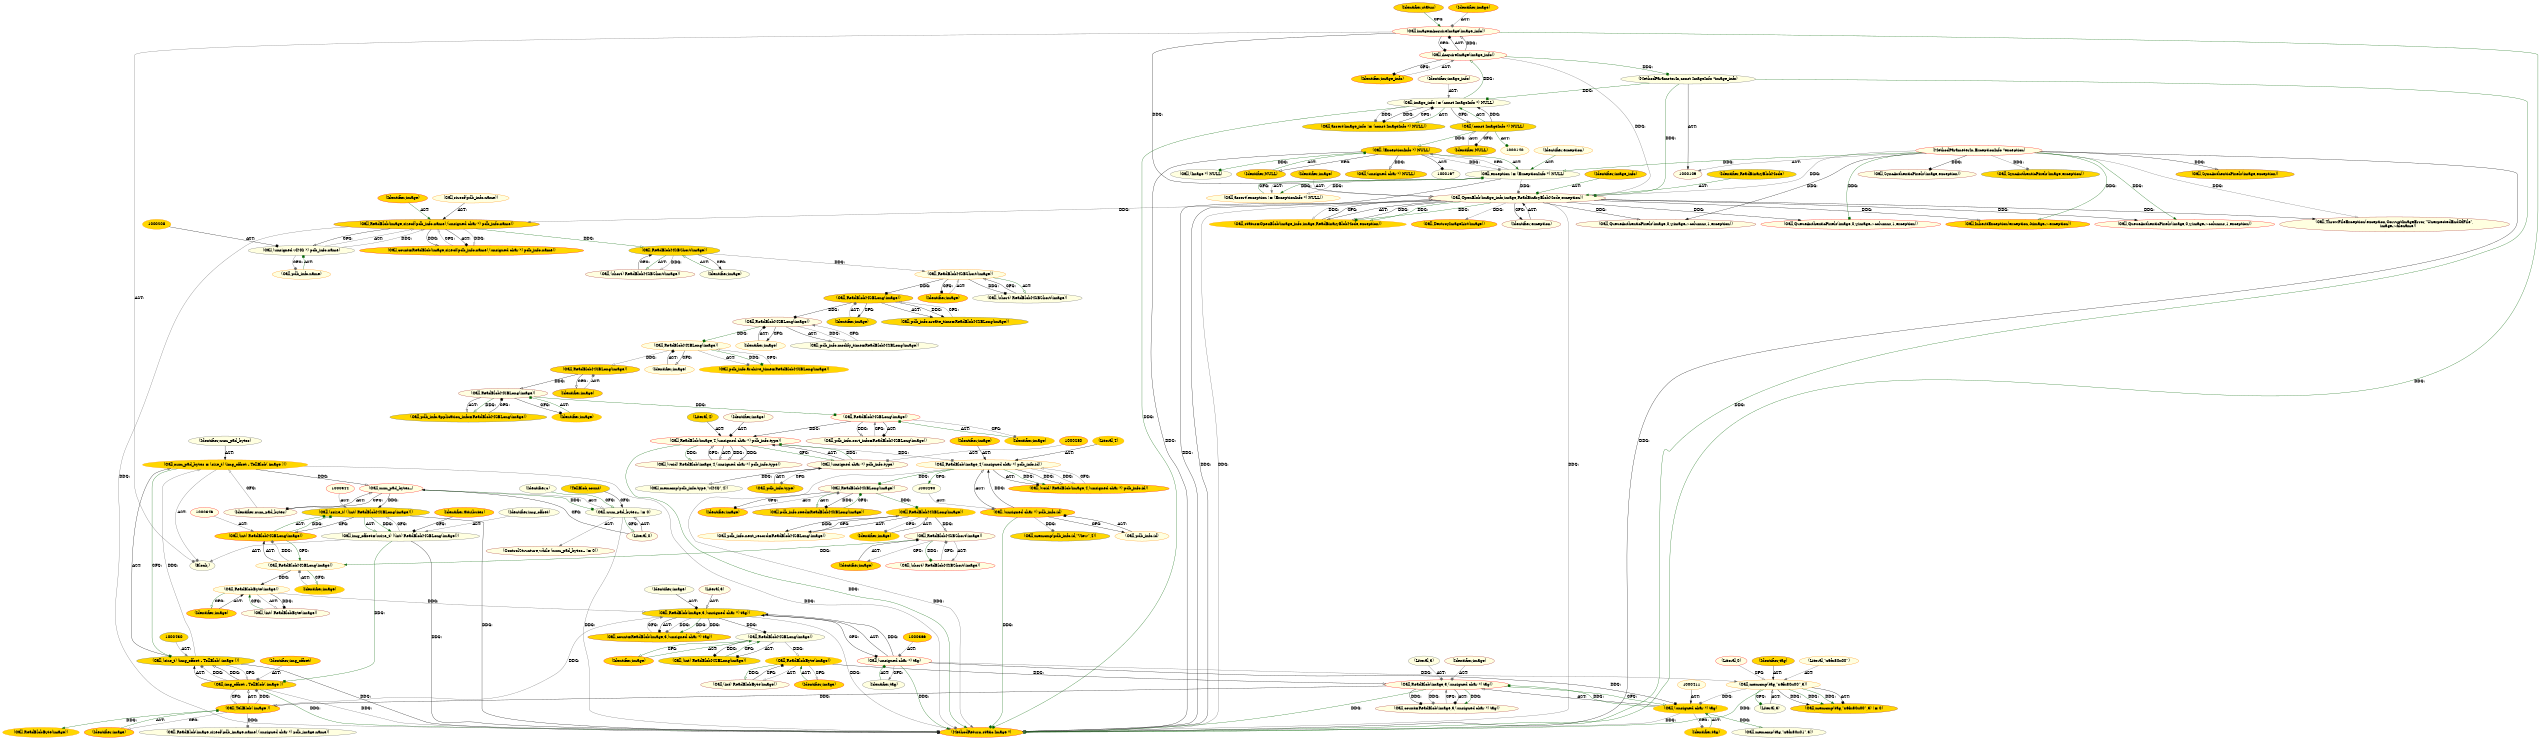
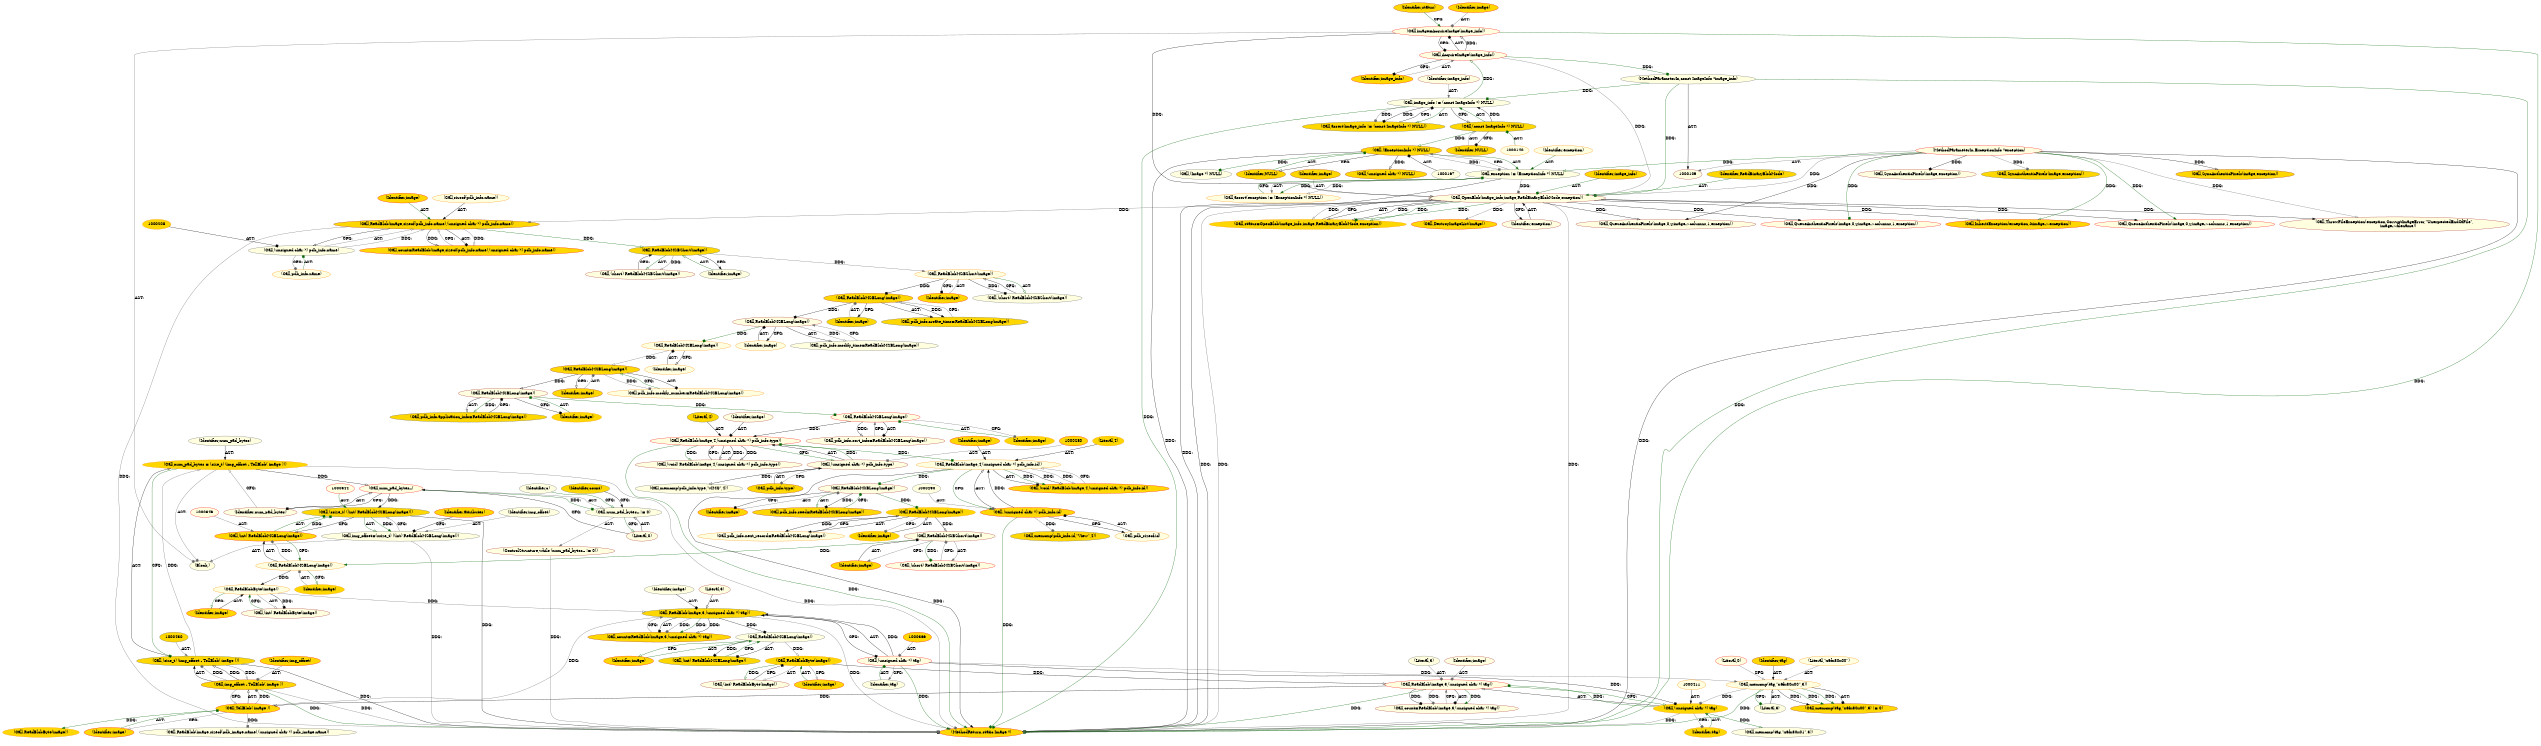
(1499, 139) -> (1513, 138)
(1432, 159) -> (1423, 164)
(301, 251) -> (301, 251)
(774, 370) -> none
none -> (686, 393)
(864, 451) -> (864, 451)
(939, 473) -> (956, 496)
(585, 489) -> (585, 489)
(340, 501) -> (340, 501)
(1142, 536) -> (1142, 536)
(720, 548) -> (720, 548)
(374, 644) -> none
(251, 673) -> (251, 673)
(662, 722) -> (664, 728)
(540, 726) -> (540, 726)
